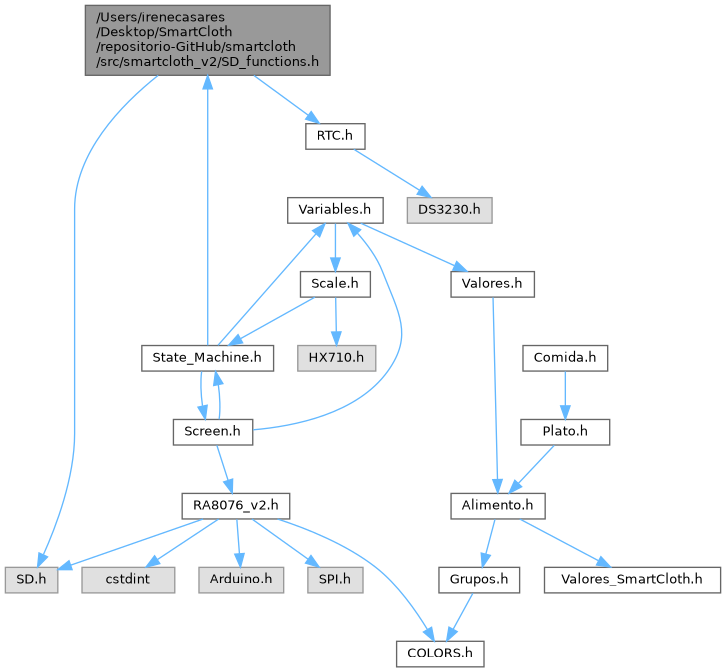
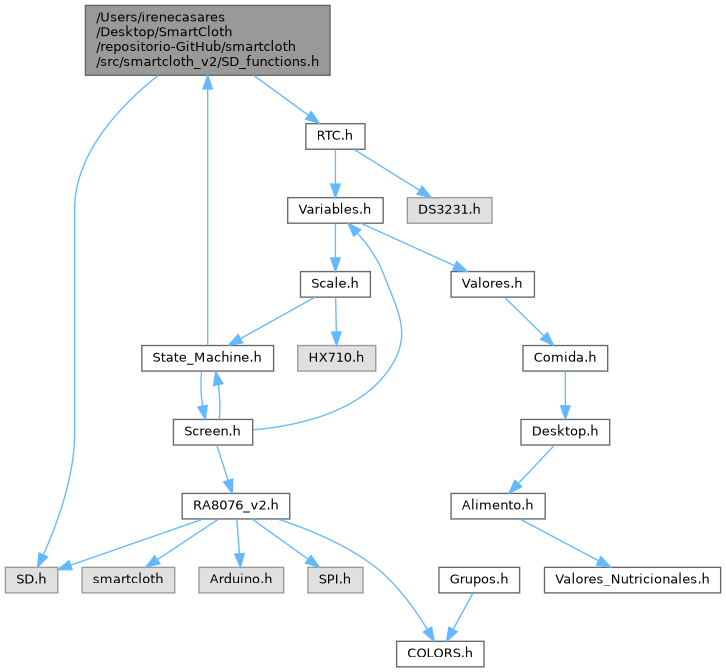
(450, 210) -> (450, 210)
(267, 290) -> (335, 167)
(495, 388) -> (524, 317)
(565, 432) -> (565, 432)
(490, 537) -> none
(128, 580) -> (128, 580)
(633, 580) -> (633, 580)
